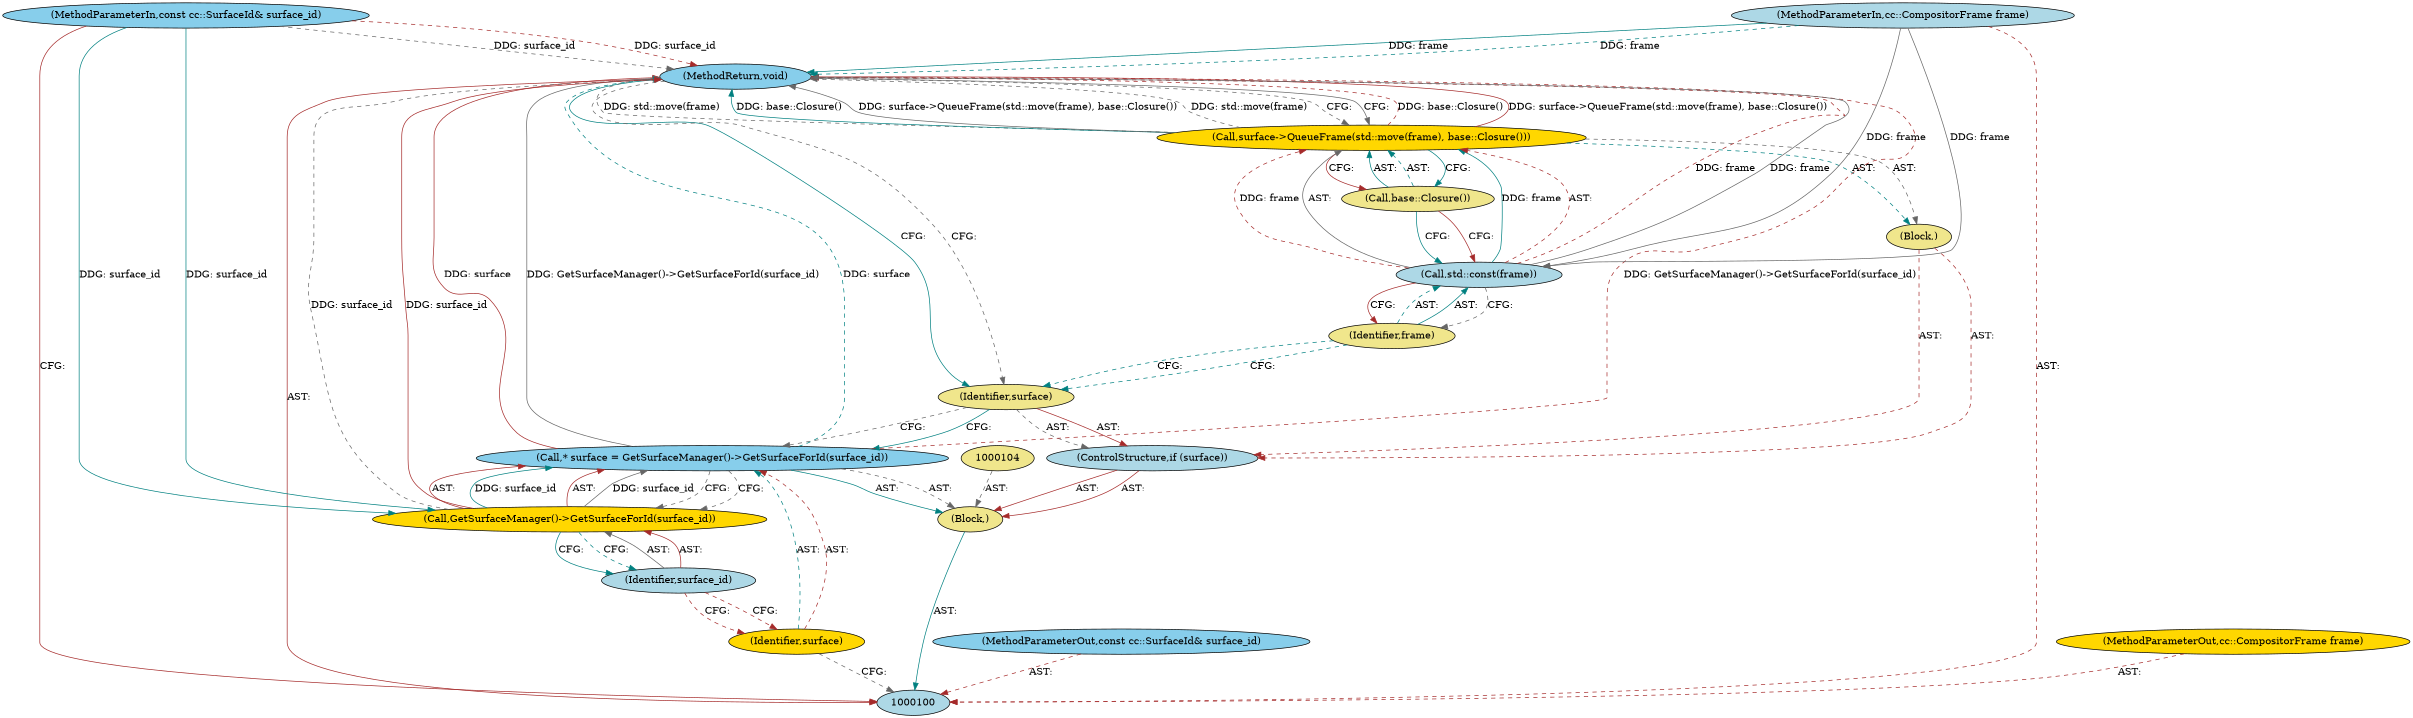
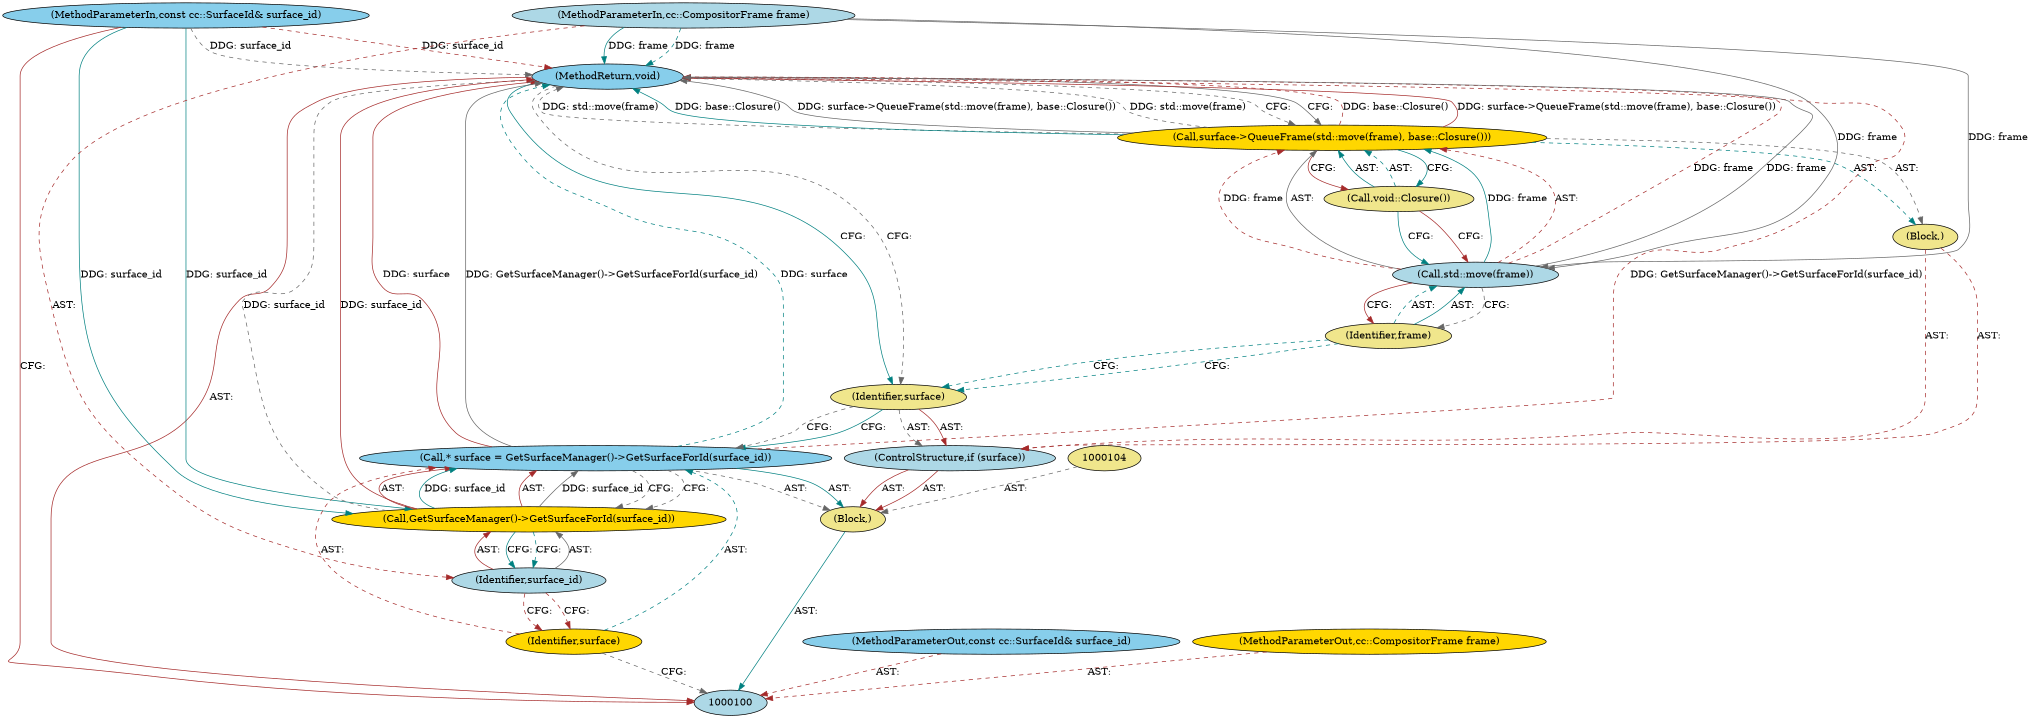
(1418, 199) -> (1399, 199)
(1479, 275) -> (1476, 275)
(1820, 680) -> (40, 221)
